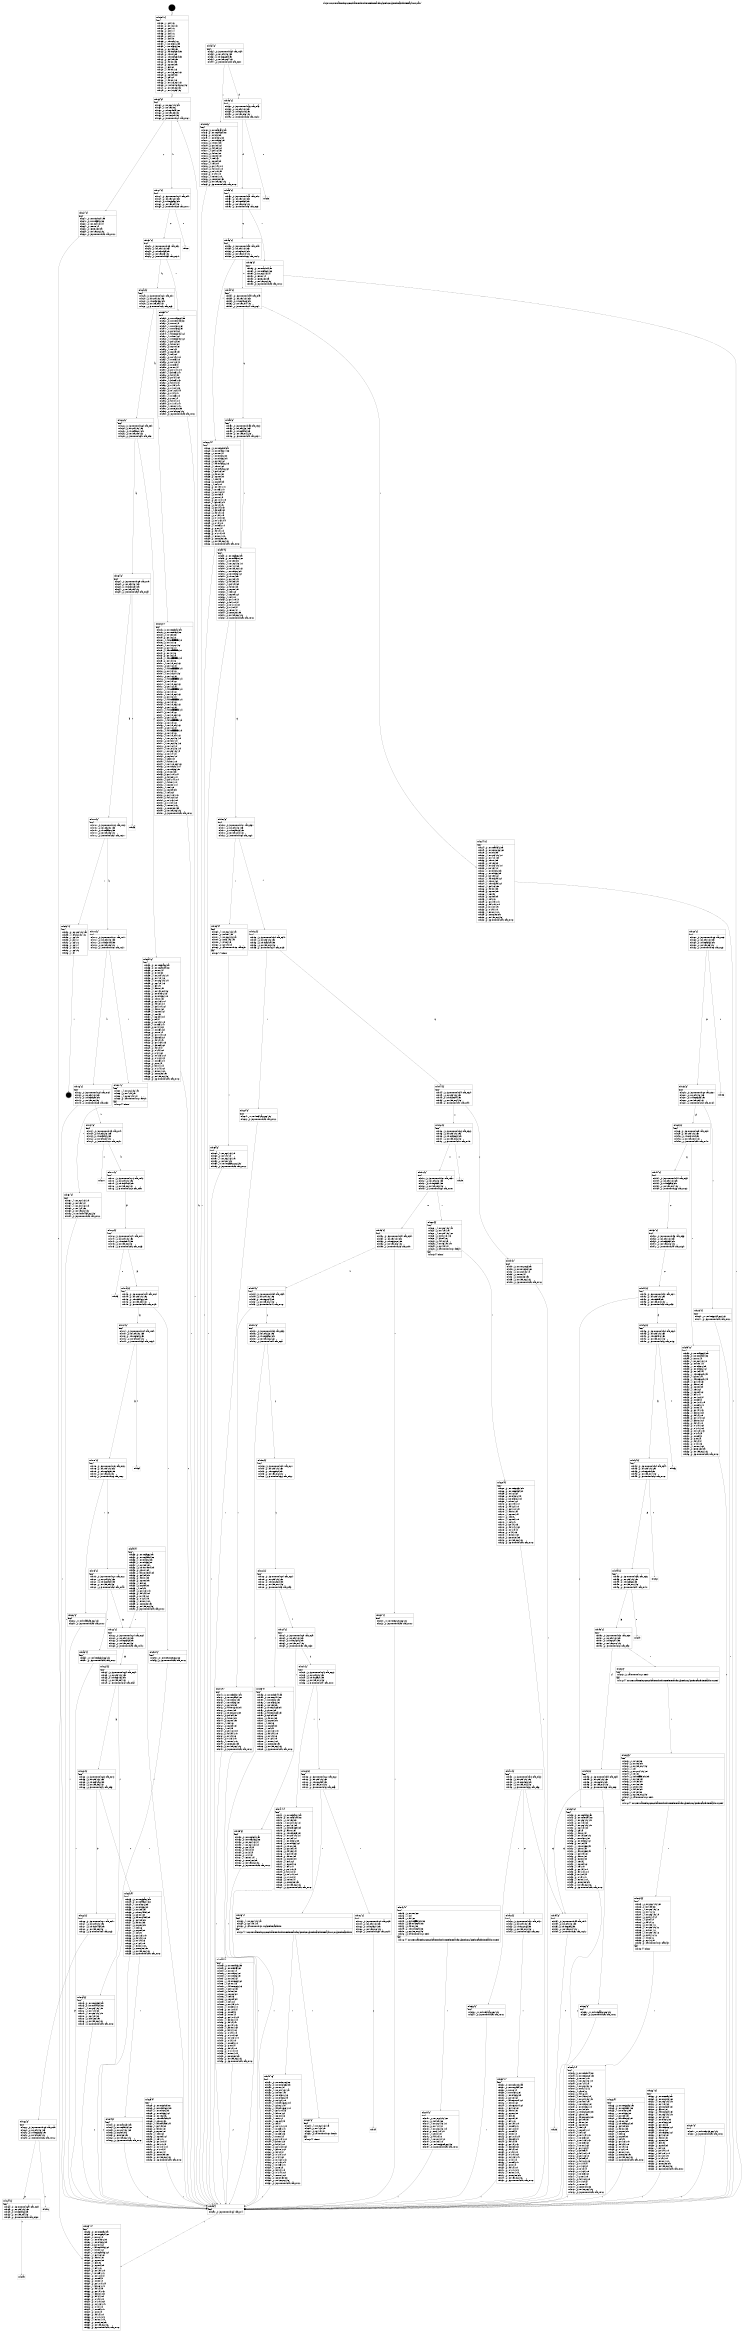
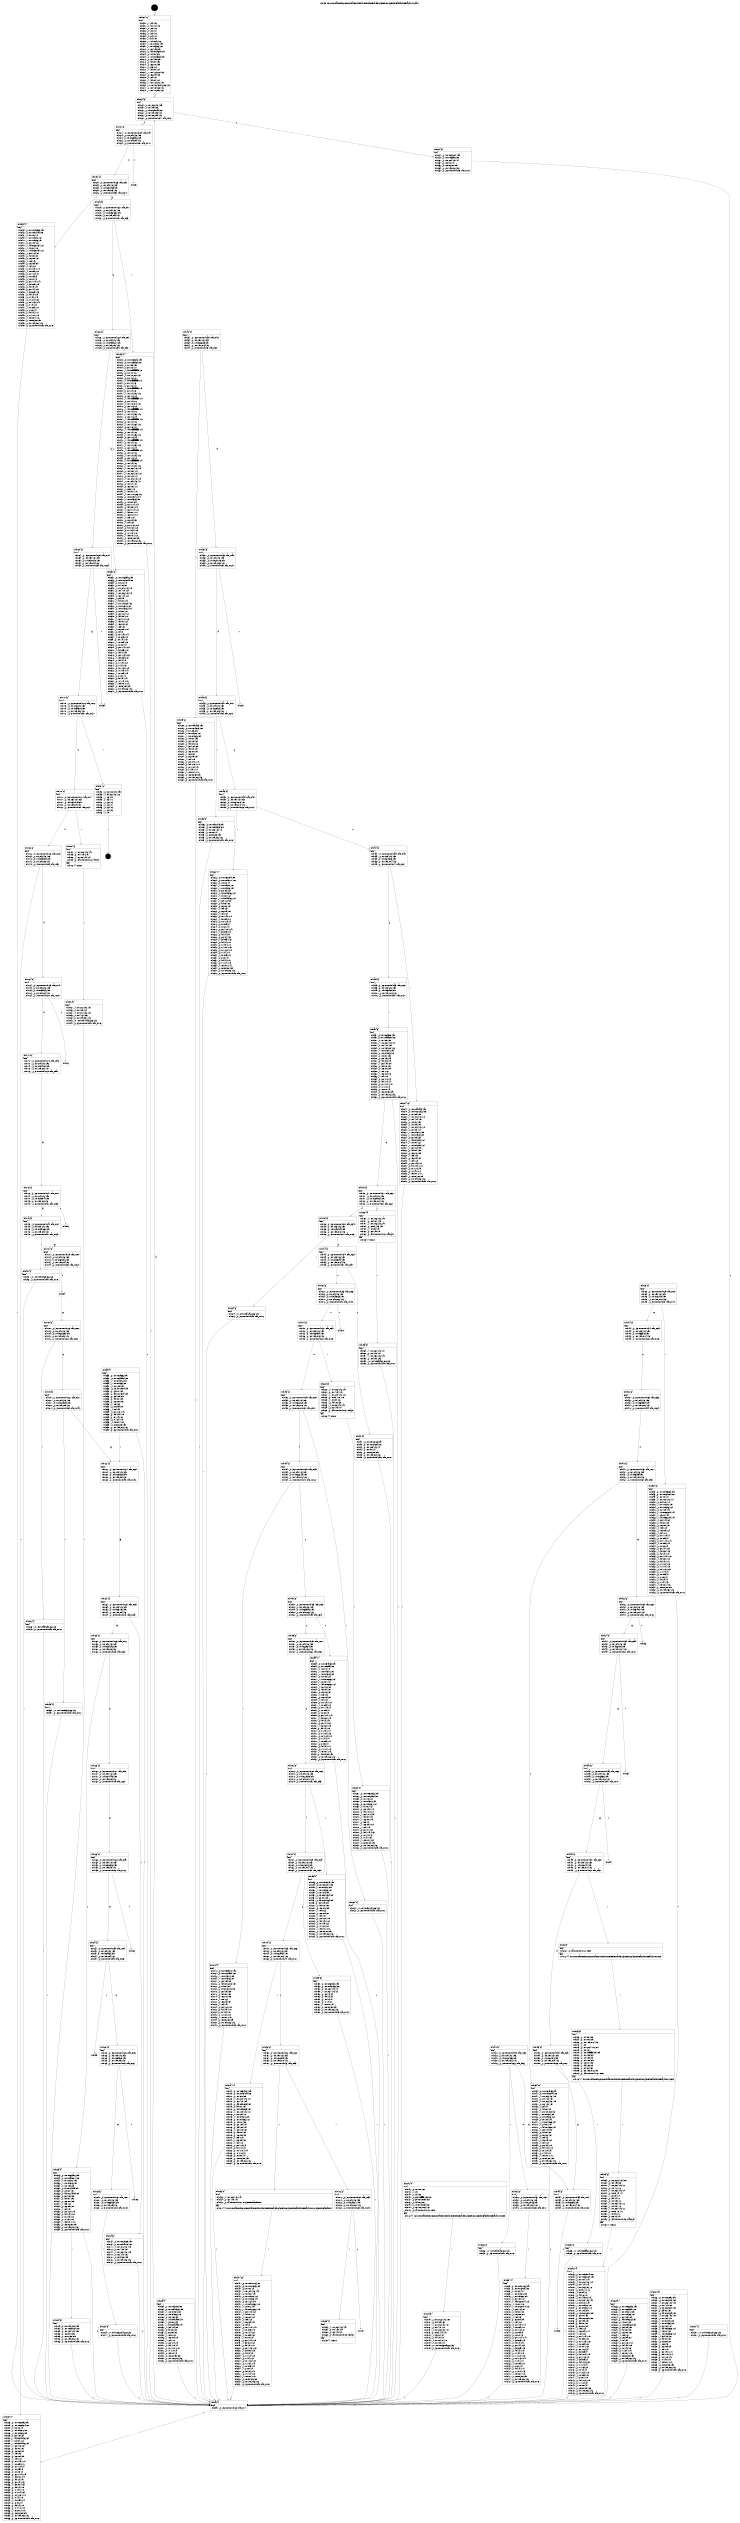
(694, 1114) -> none
(122, 1401) -> (62, 1308)
none -> (113, 2003)
(307, 2026) -> (345, 2264)
